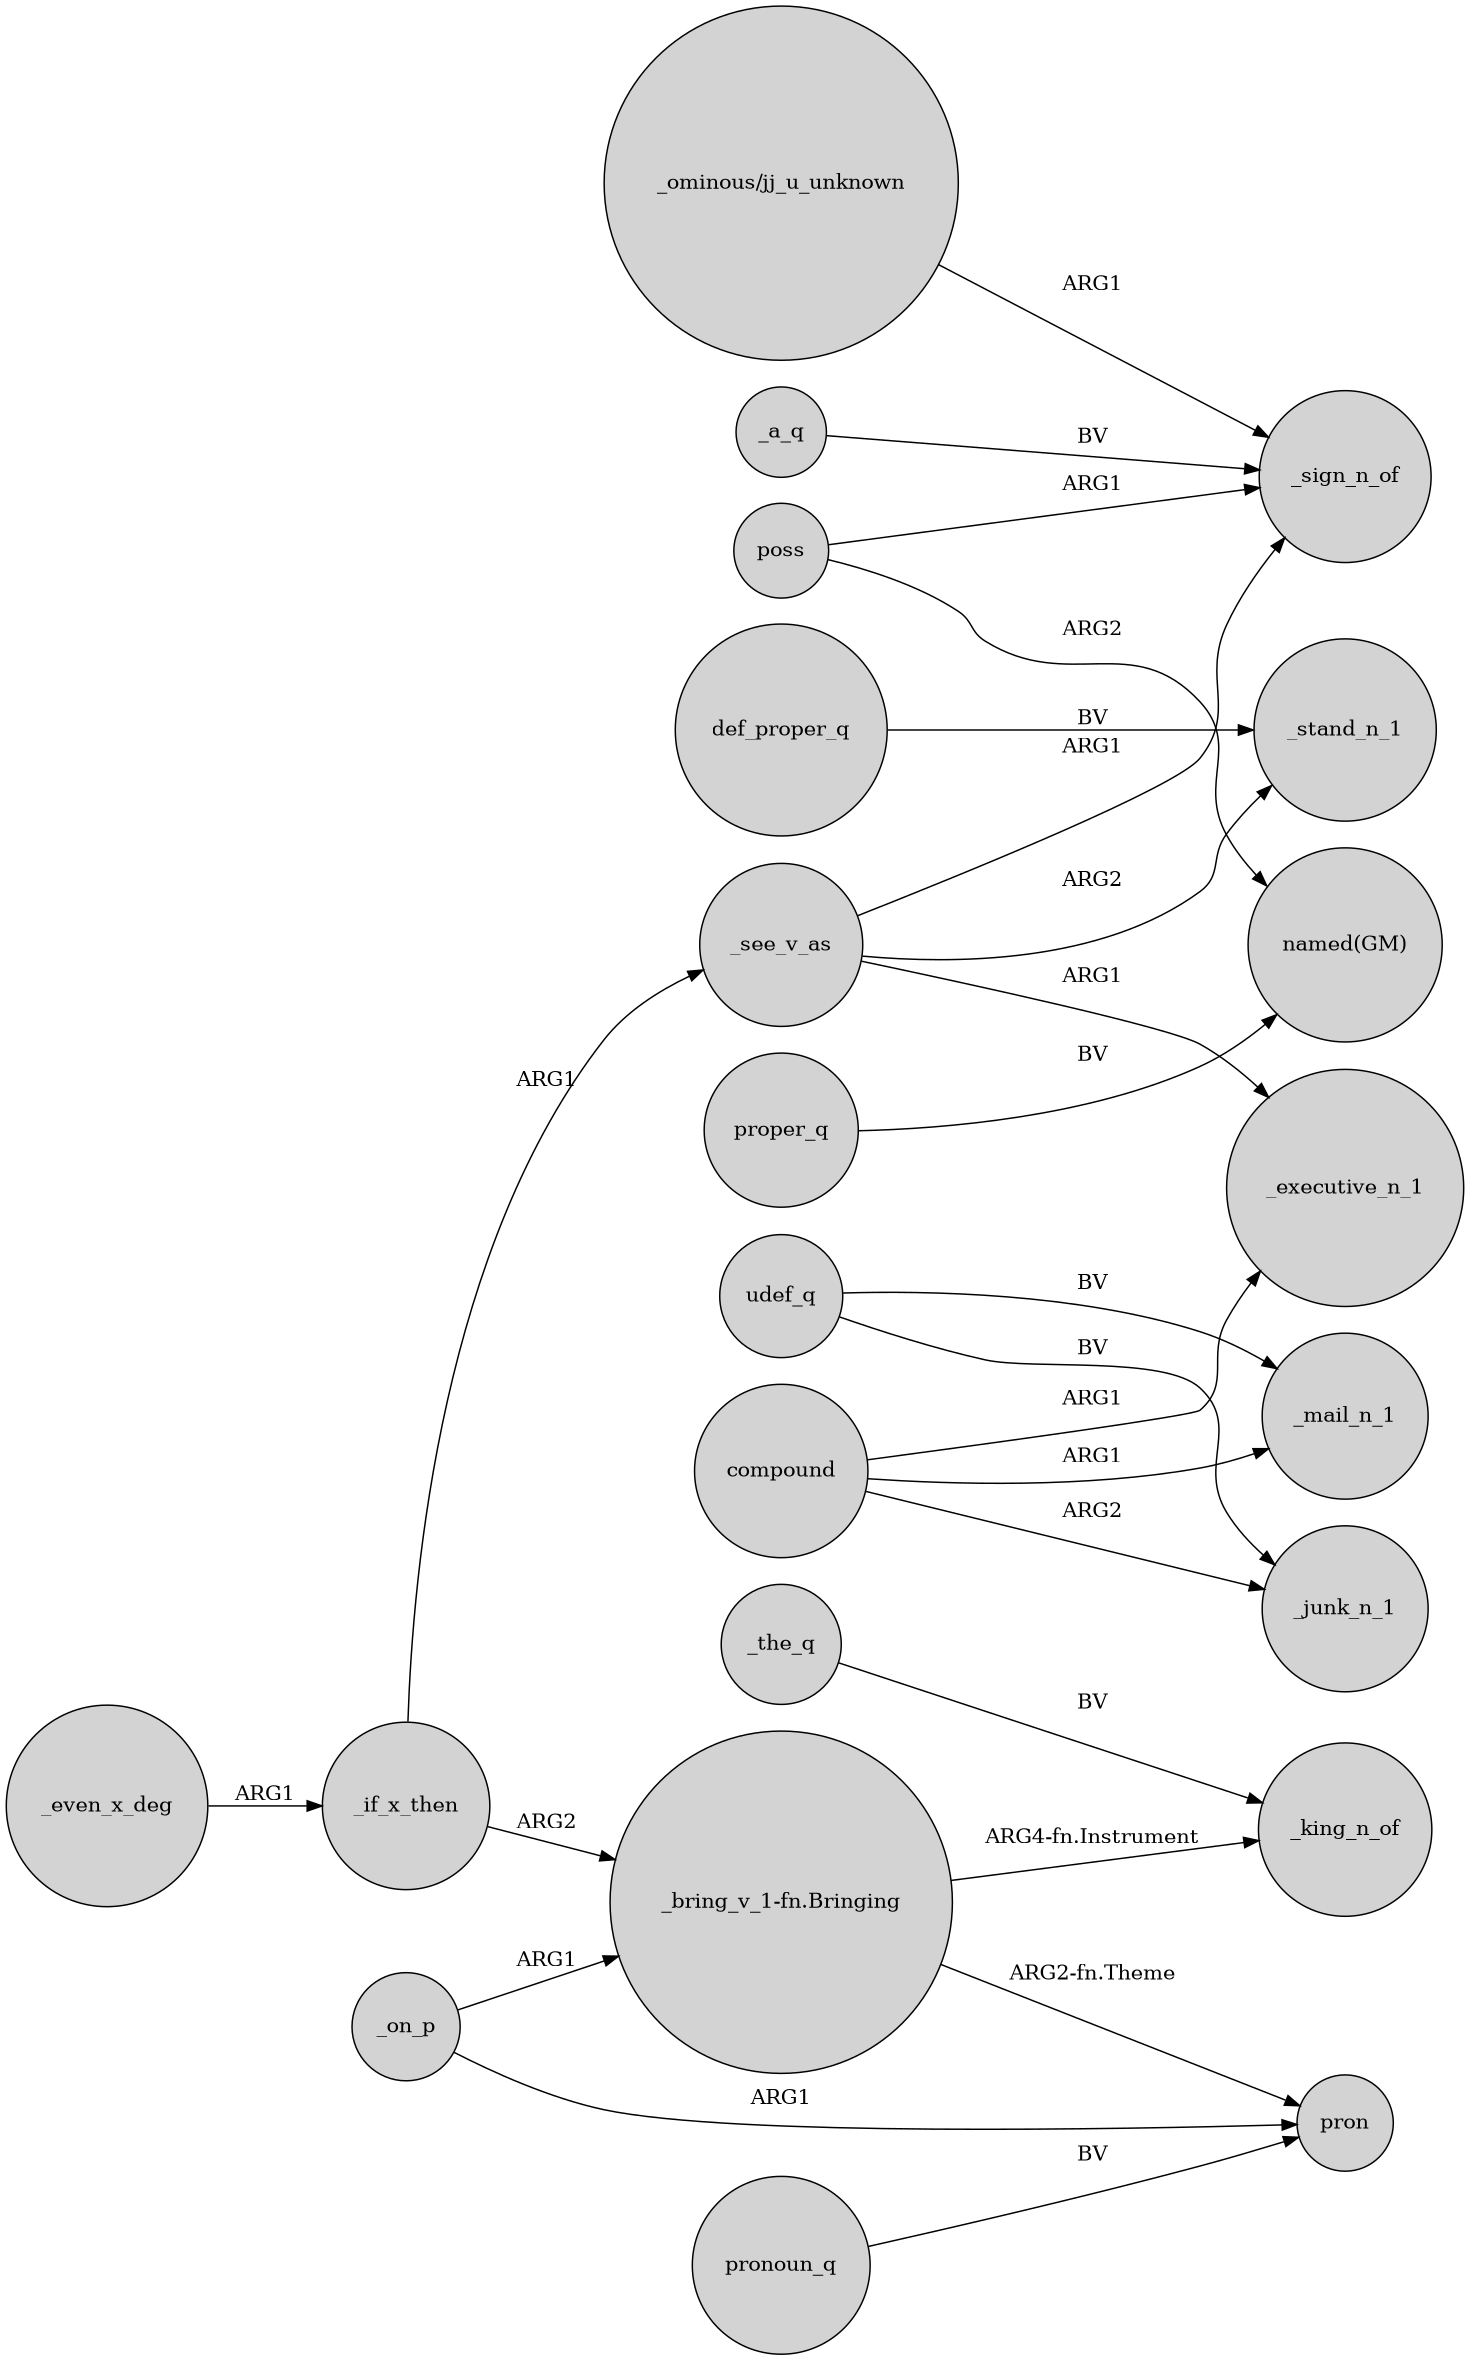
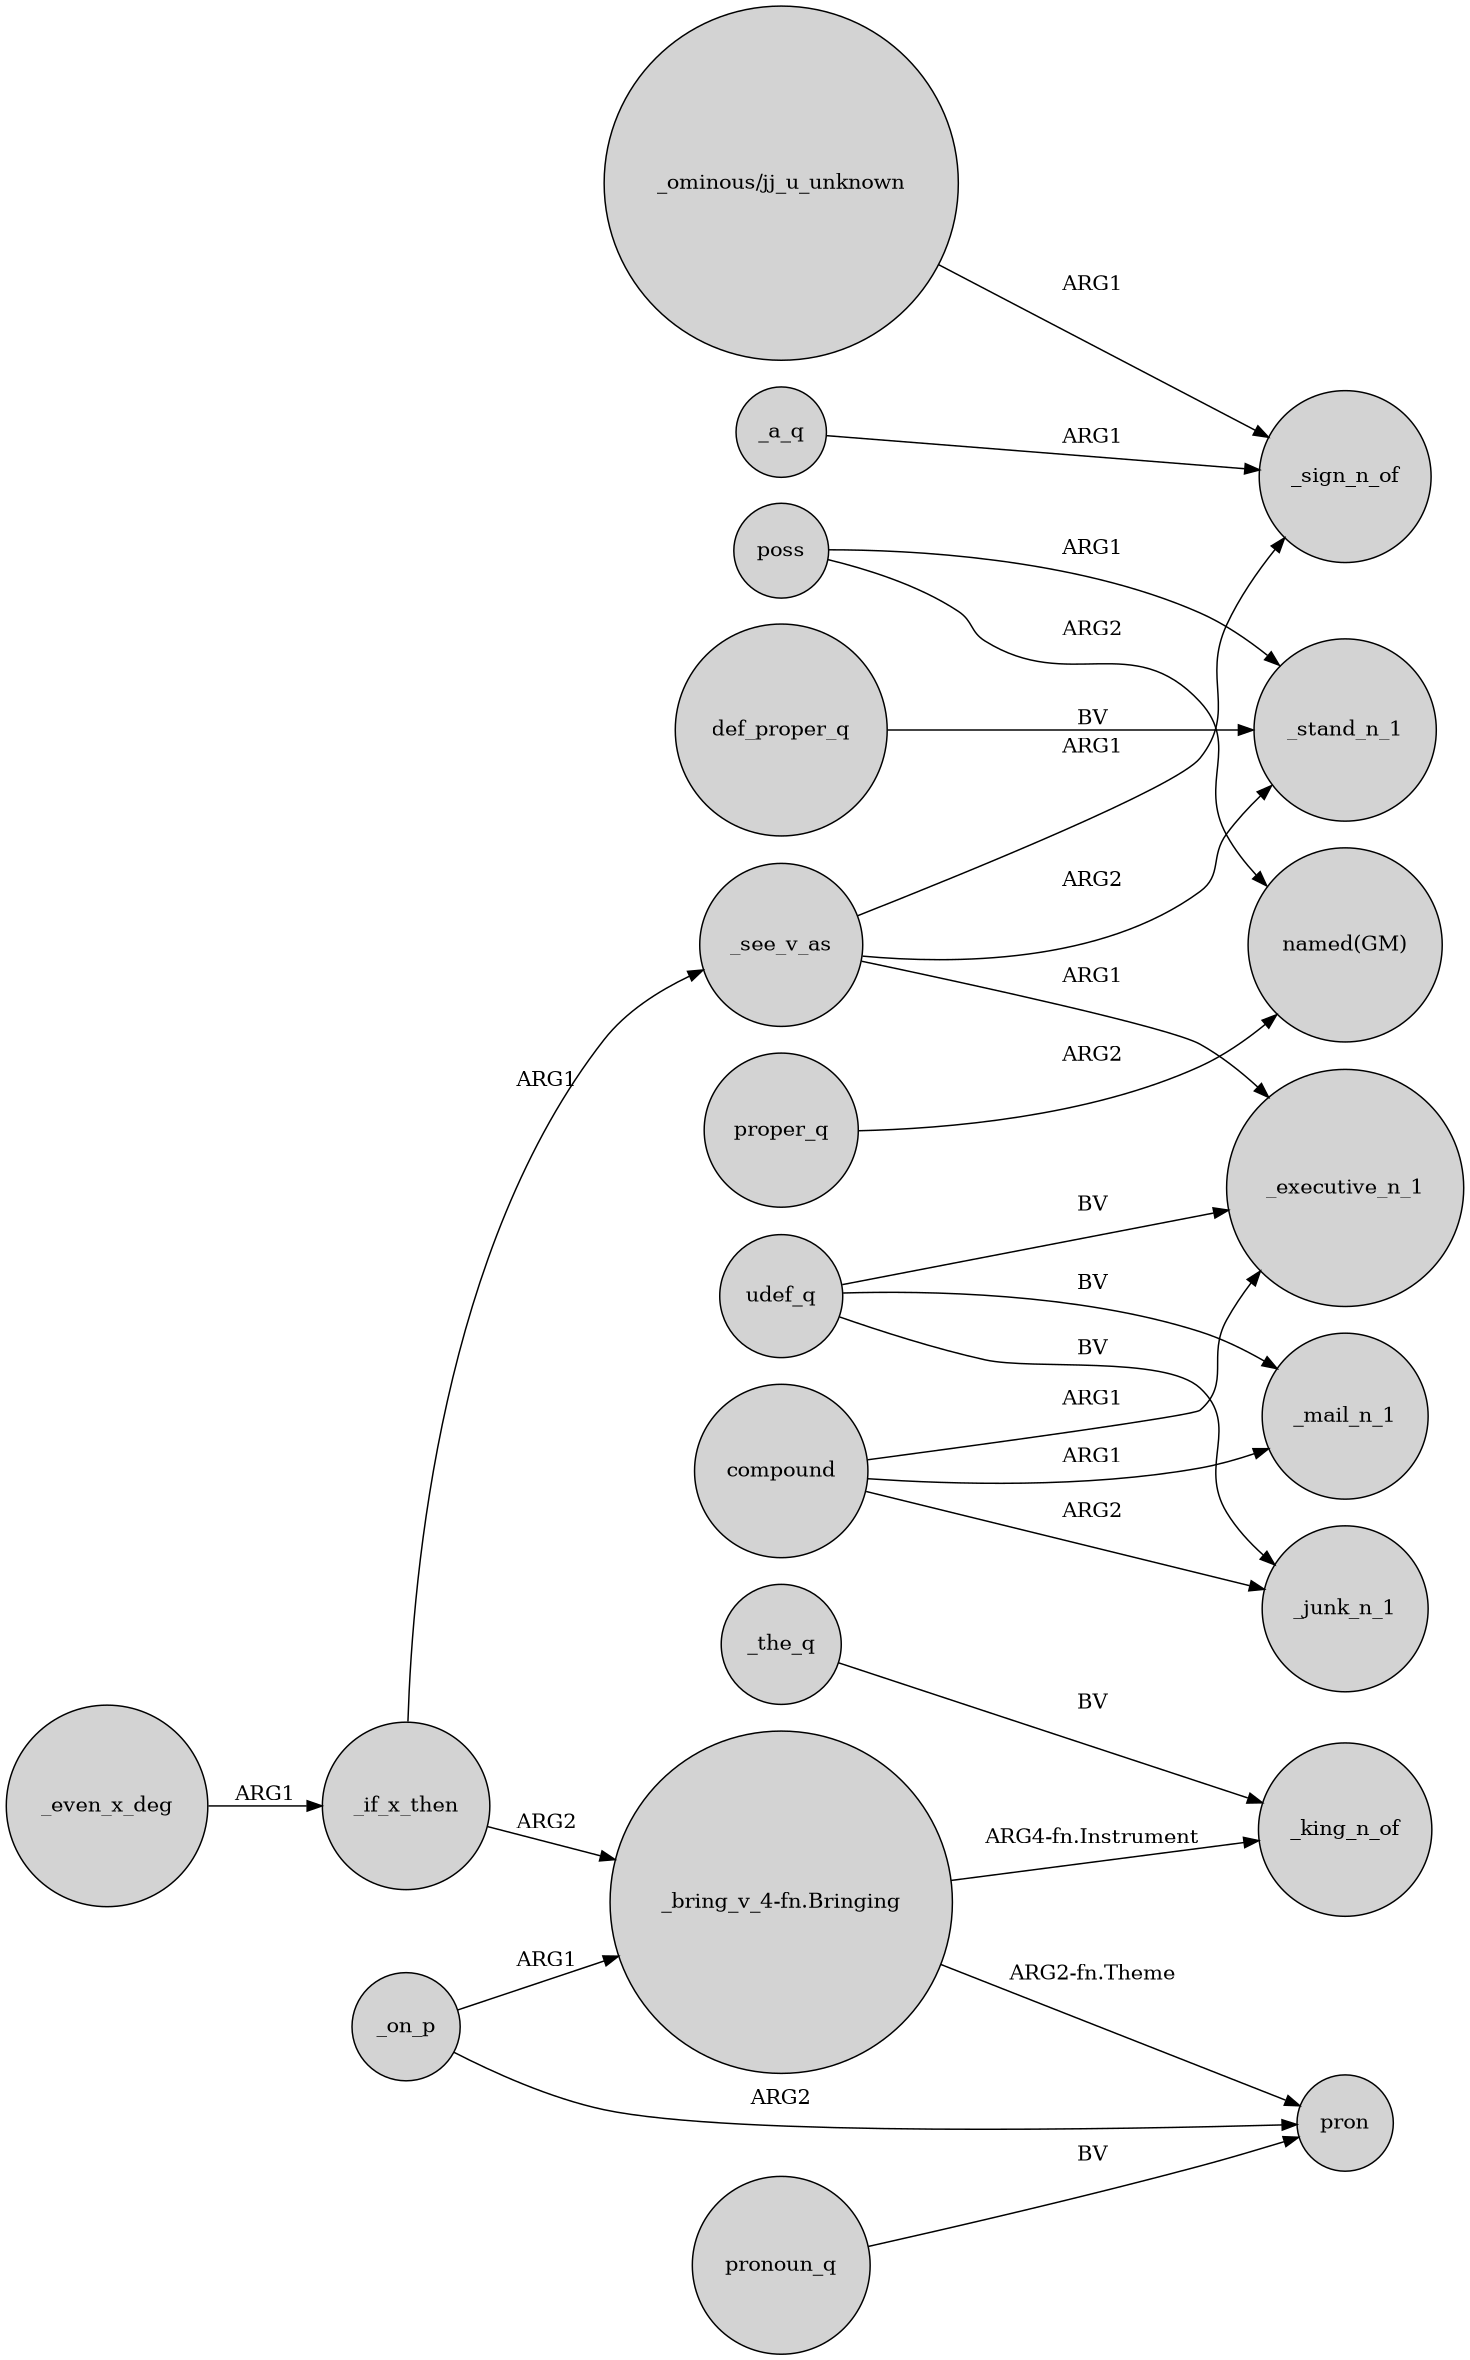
(1093, 437) -> (1093, 437)
(1036, 517) -> (1057, 570)
(1093, 1055) -> (1093, 1055)
none -> (1028, 1249)
(781, 1902) -> (781, 1902)
(781, 2099) -> (781, 2099)
